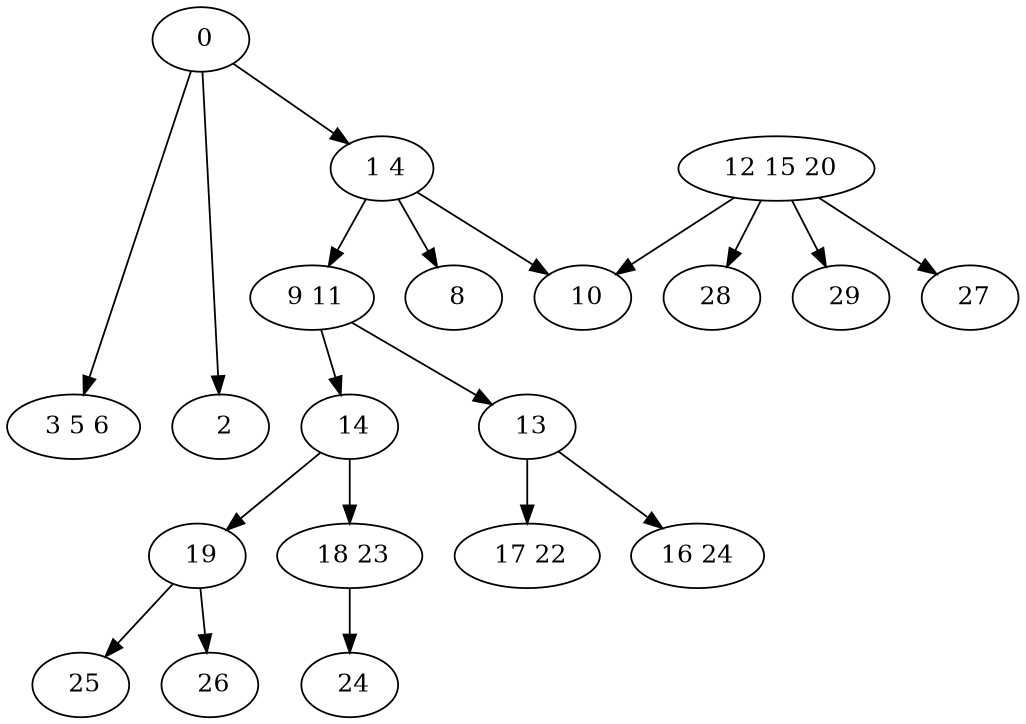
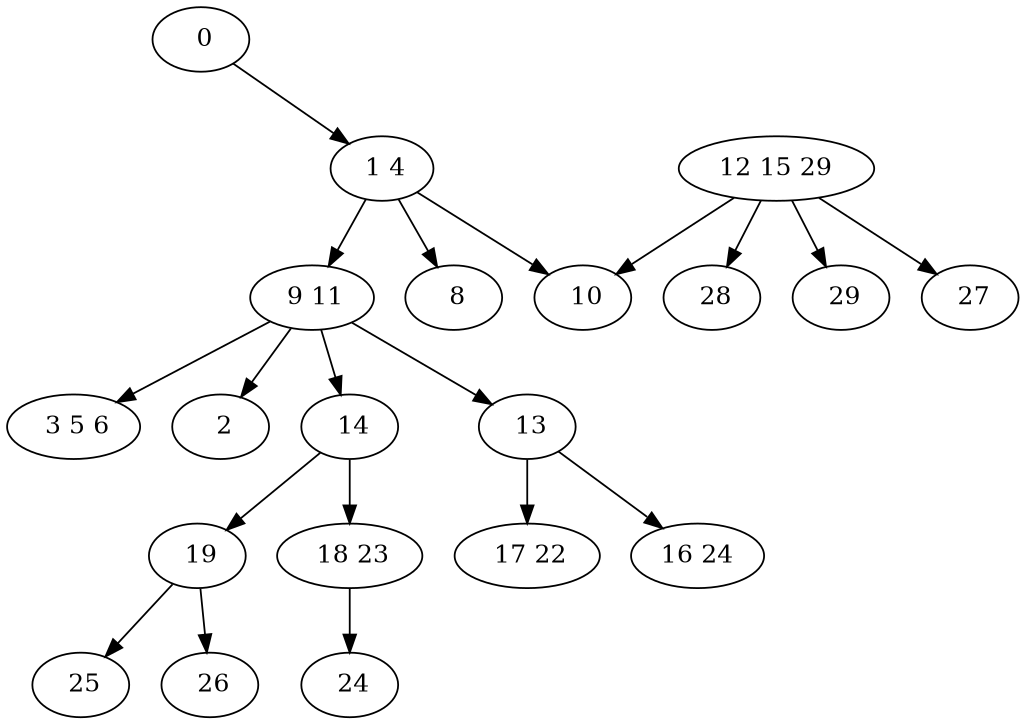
(776, 169) -> (776, 169)
(140, 224) -> (202, 358)
(210, 224) -> (271, 355)
